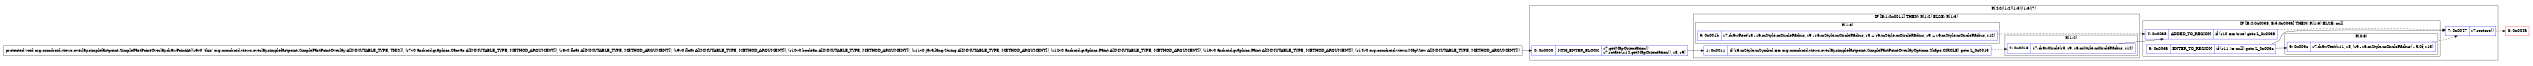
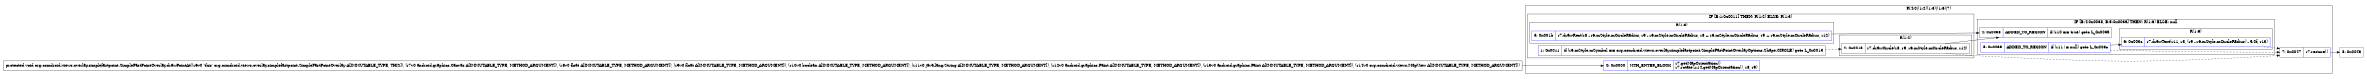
(2360, 28) -> (2112, 61)
(2355, 30) -> (2194, 52)
(2500, 31) -> (2334, 52)
(2070, 34) -> (1908, 33)
(2361, 37) -> (2196, 32)
(2192, 49) -> (2026, 47)
(1695, 51) -> none
